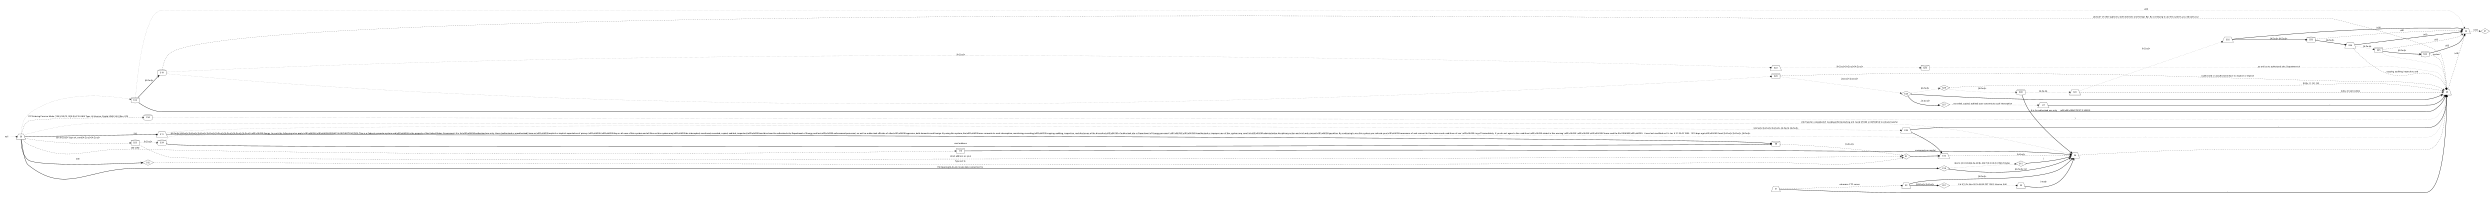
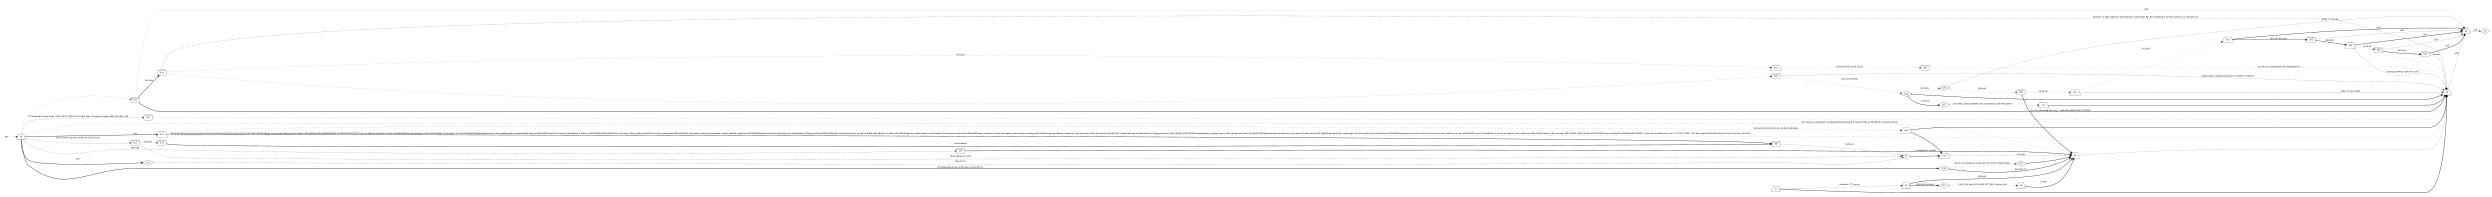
(2196, 85) -> (2204, 33)
